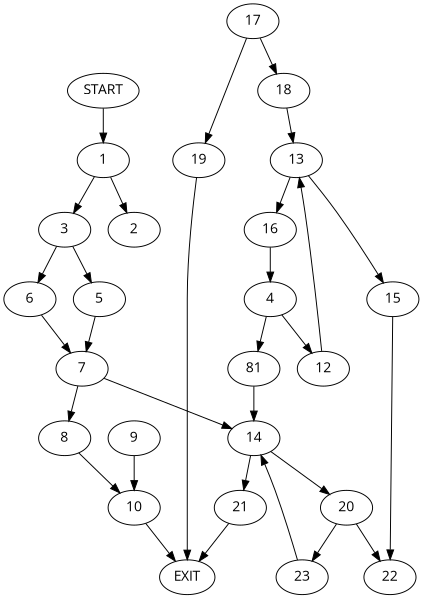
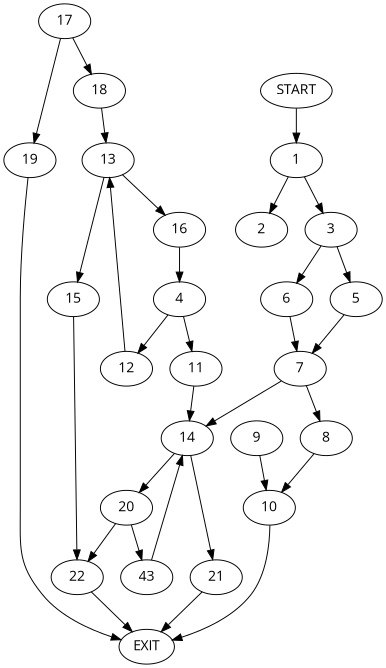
(254, 369) -> (196, 369)
(302, 577) -> (147, 577)
none -> (108, 608)
